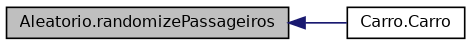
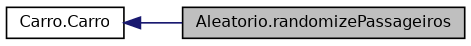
(326, 23) -> (161, 23)
